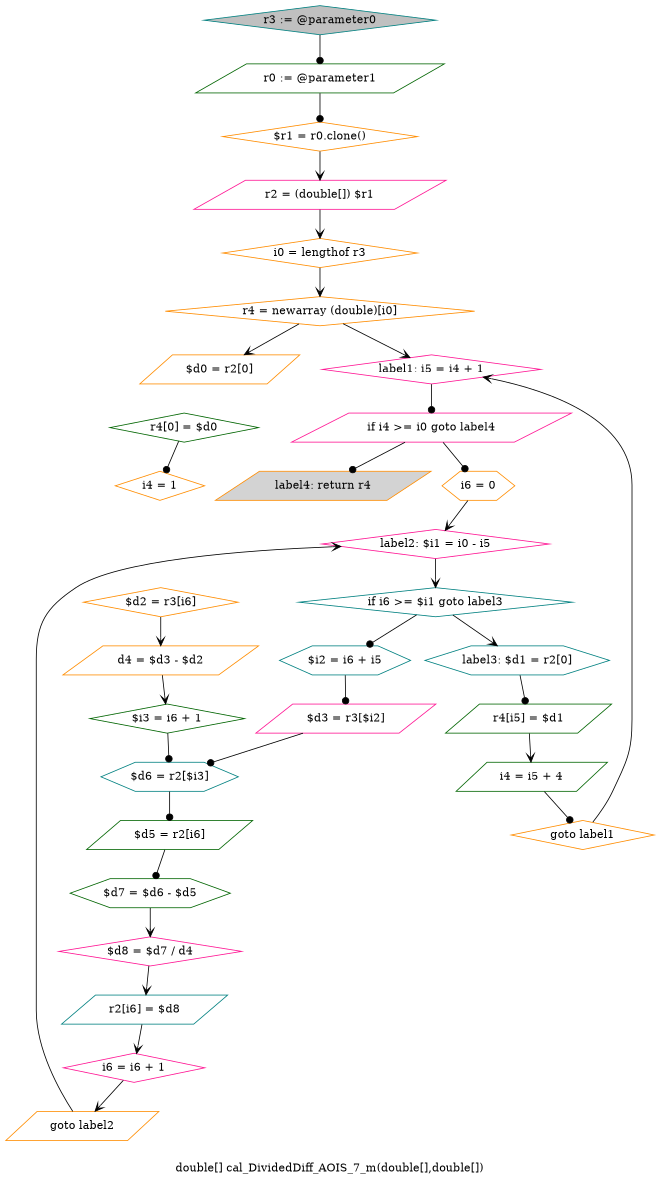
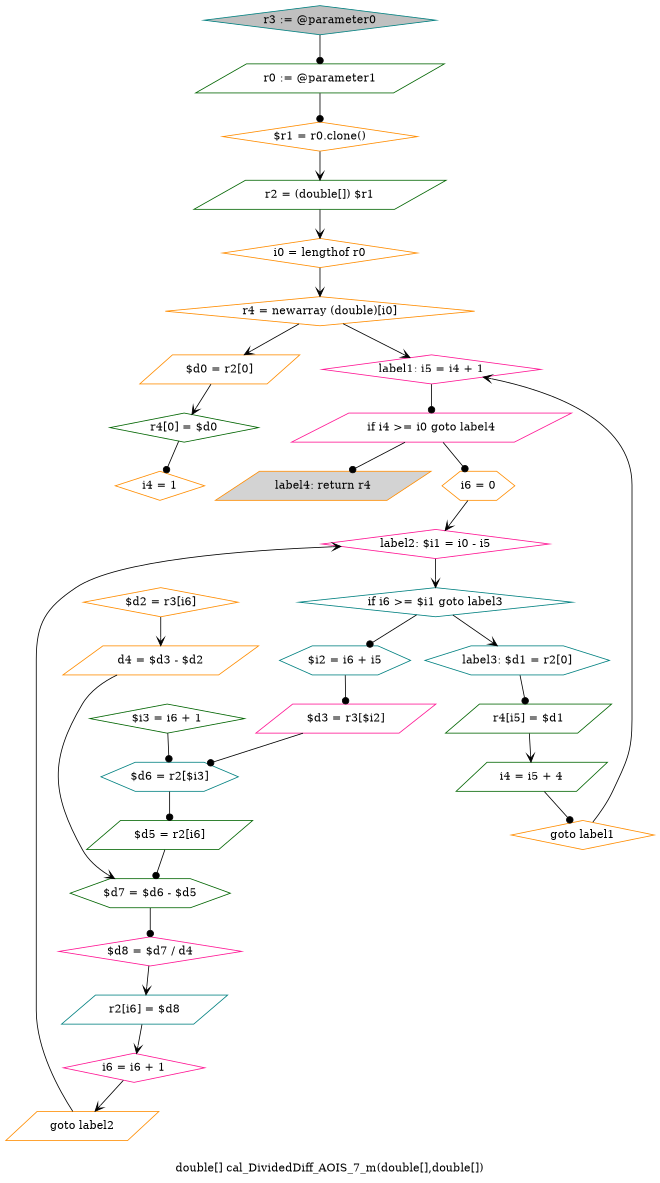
(320, 195) -> (320, 195)
(320, 253) -> (320, 253)
none -> (204, 396)
(164, 686) -> (59, 772)
(150, 919) -> (150, 919)
